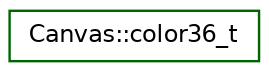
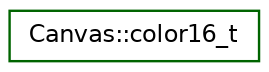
(134, 36) -> (134, 36)
